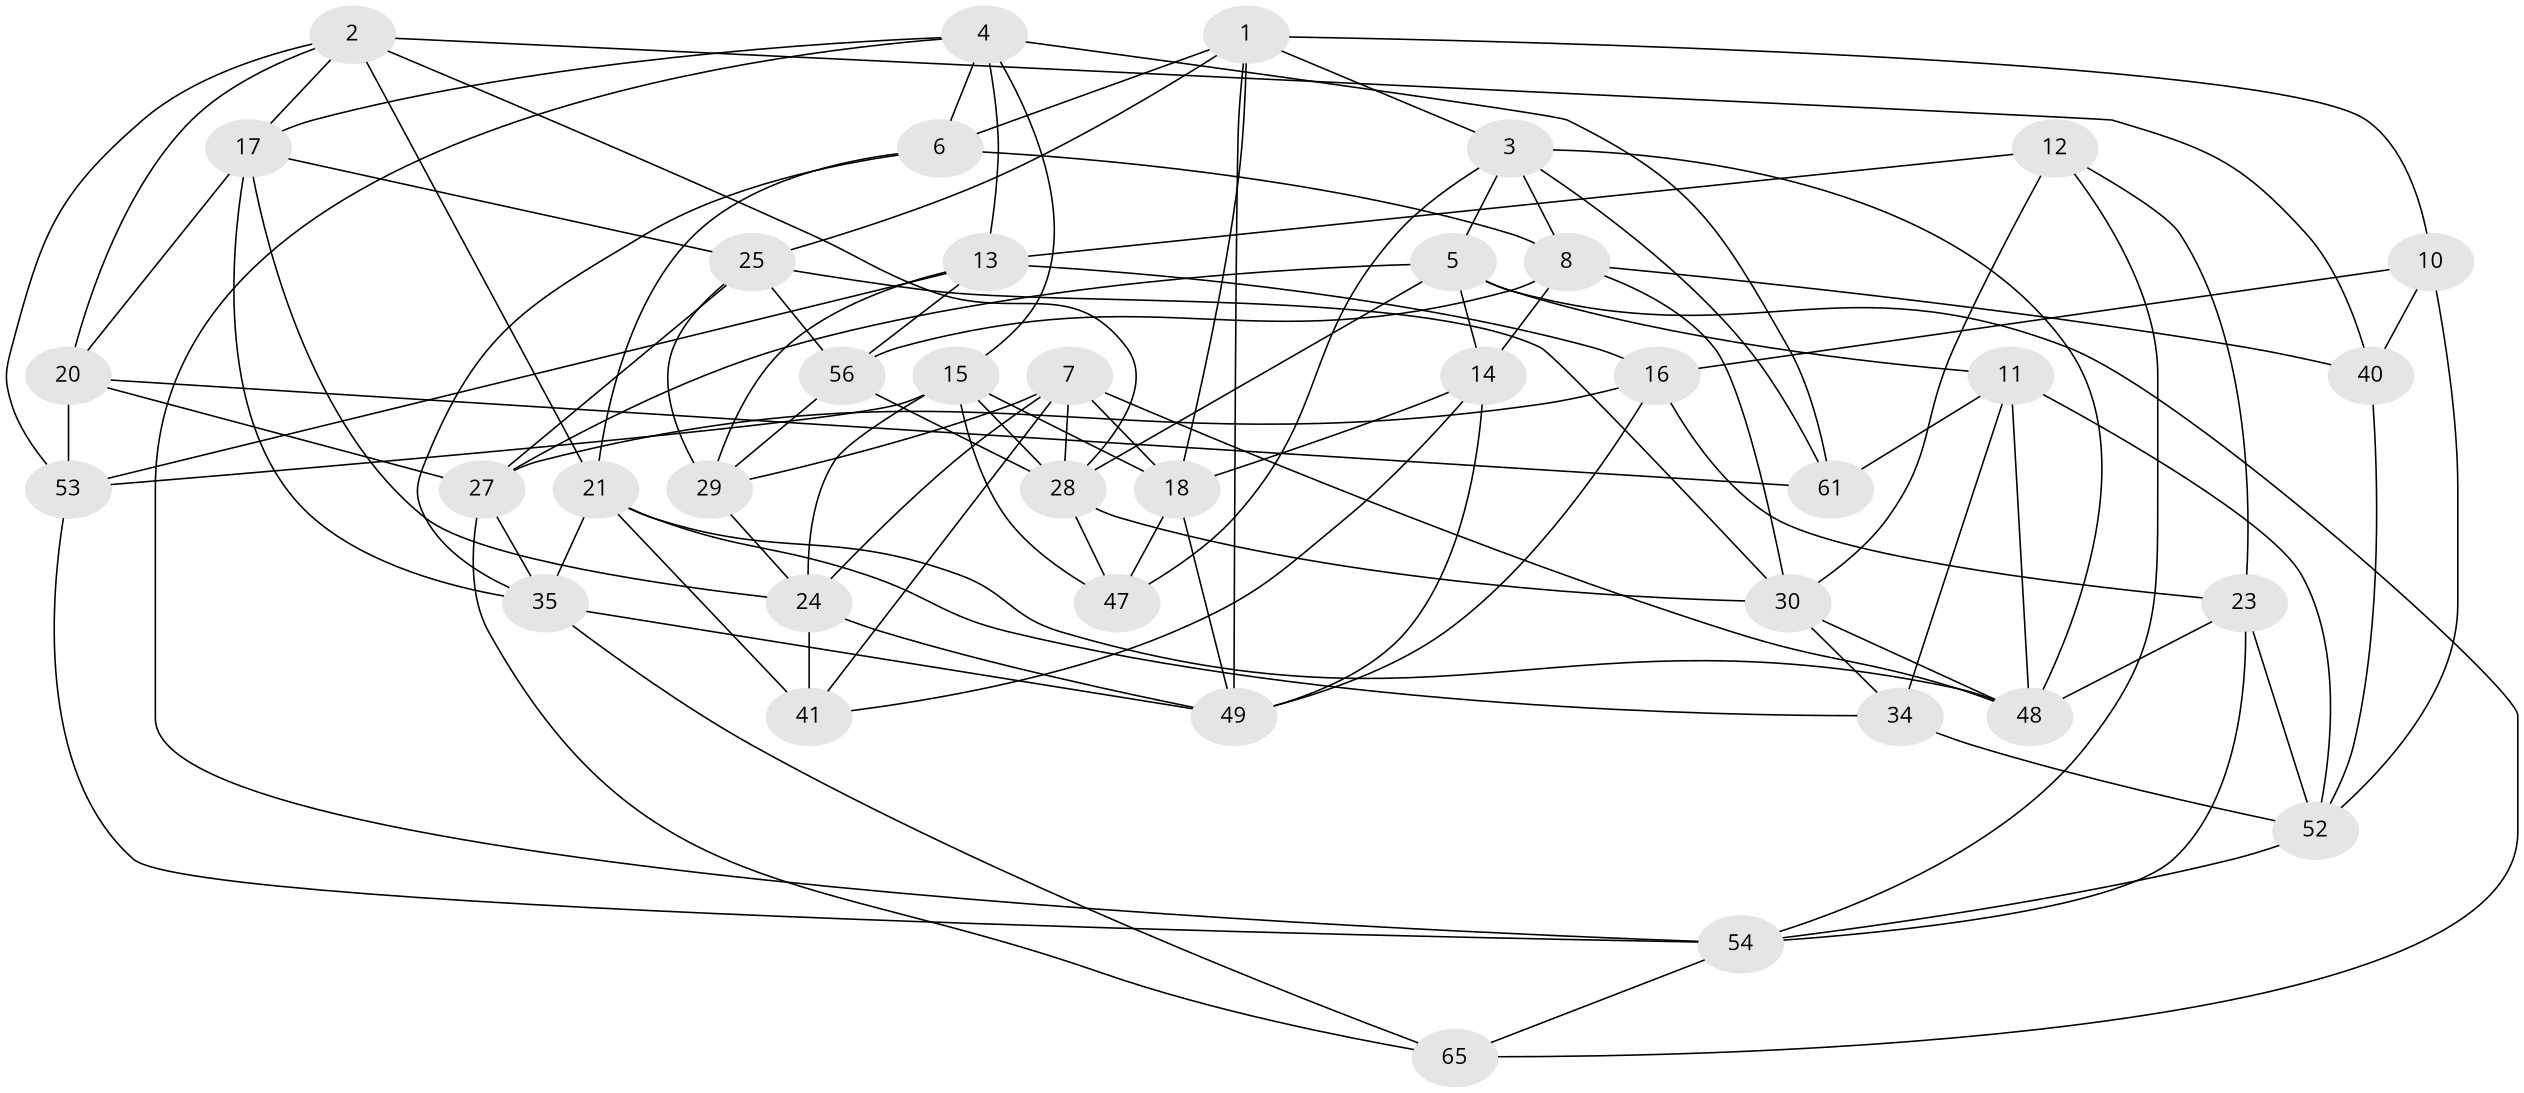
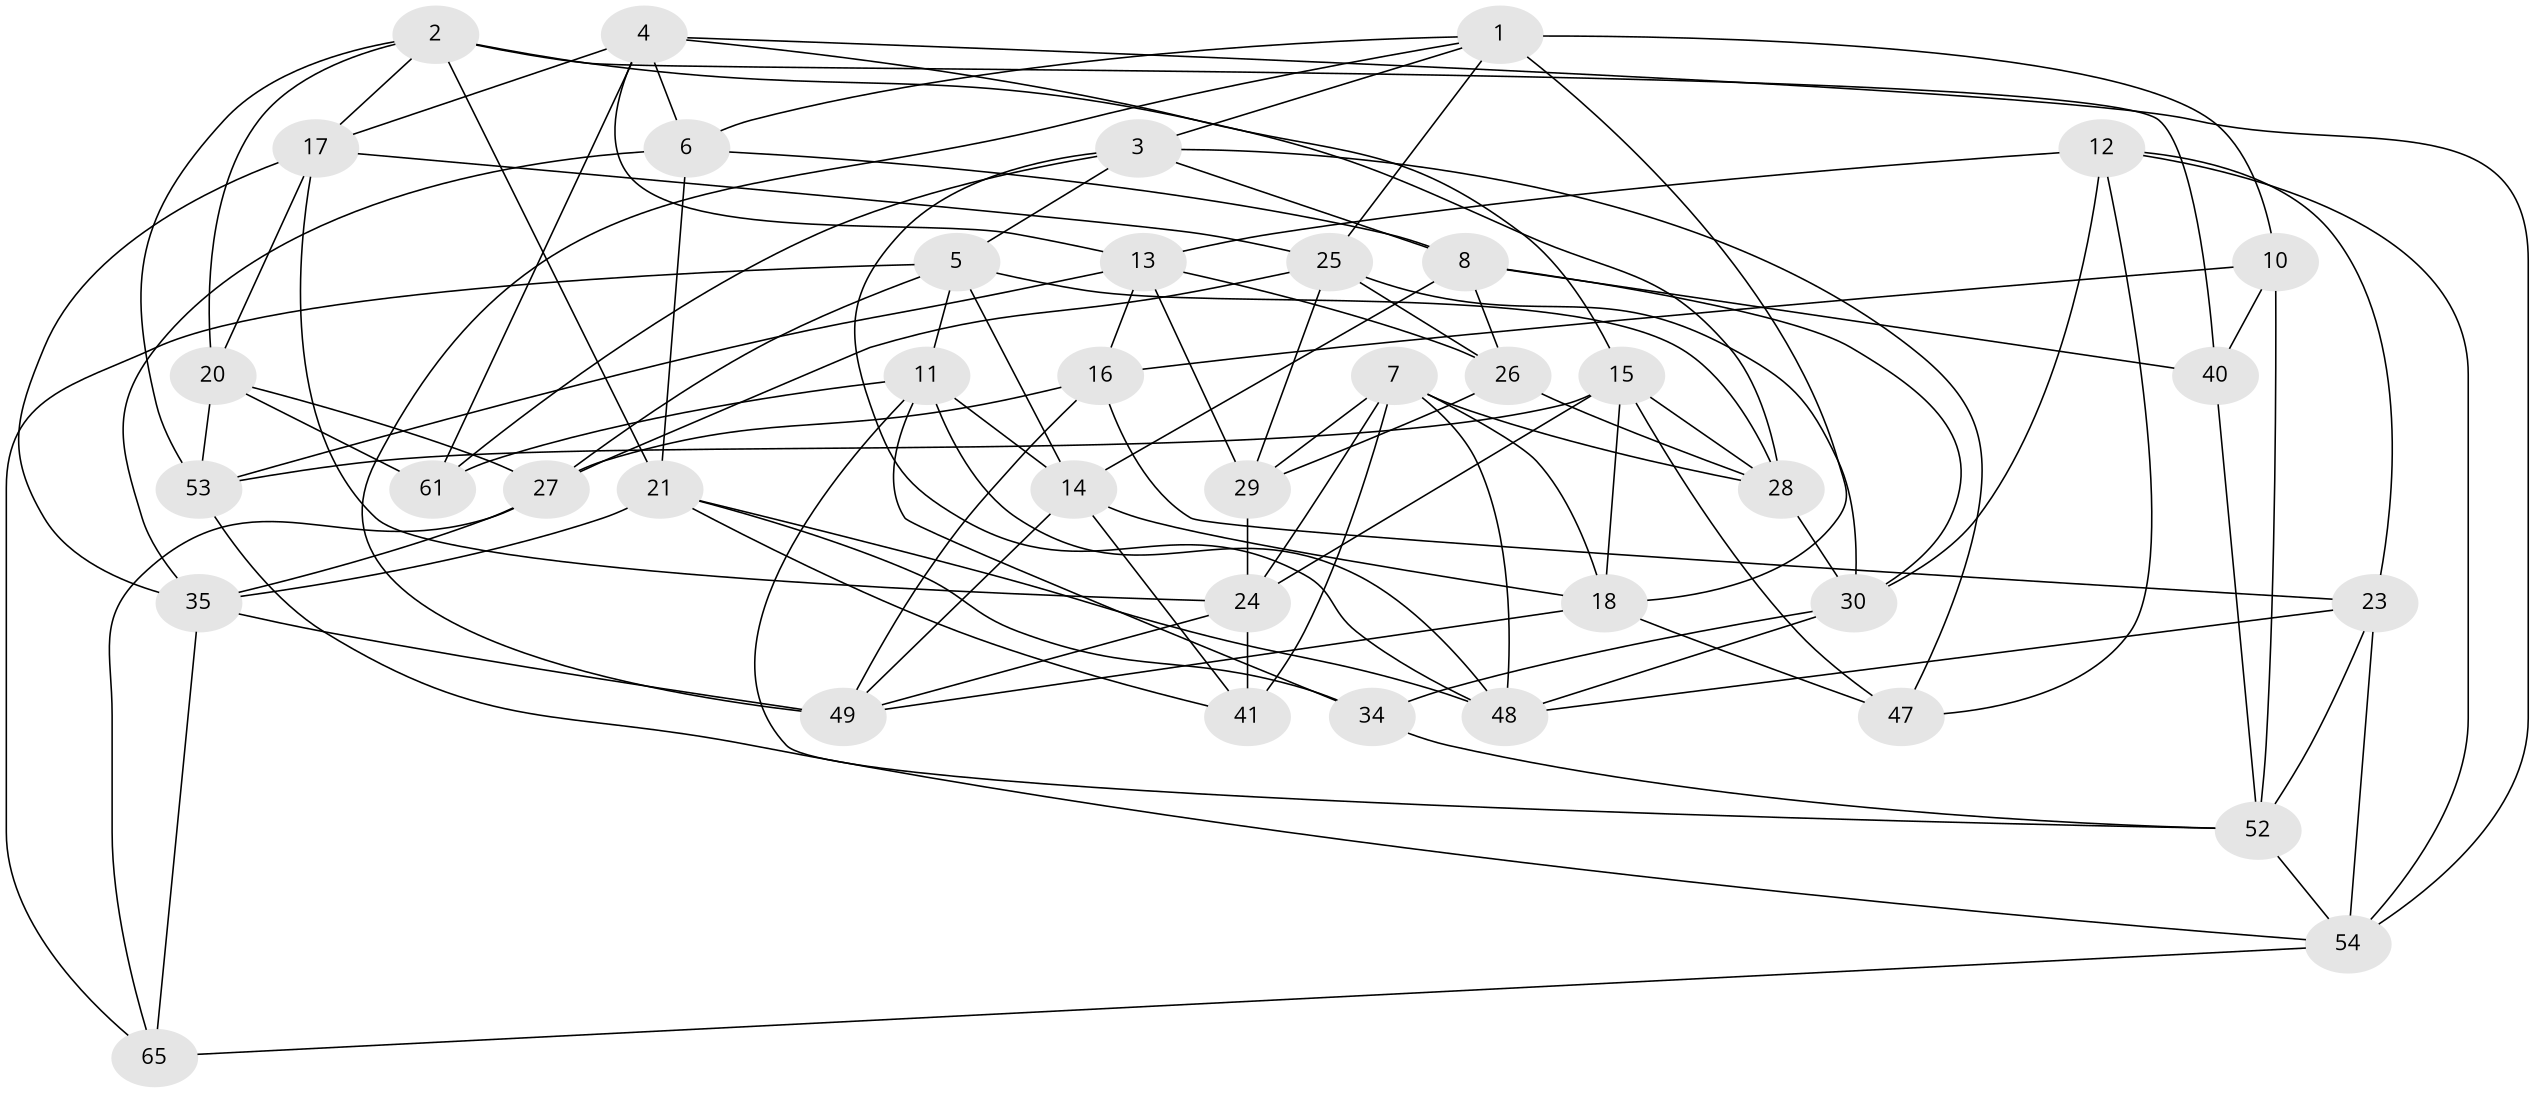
(842, 376) -> (1508, 376)
none -> (1000, 433)
(1090, 546) -> (2151, 509)
